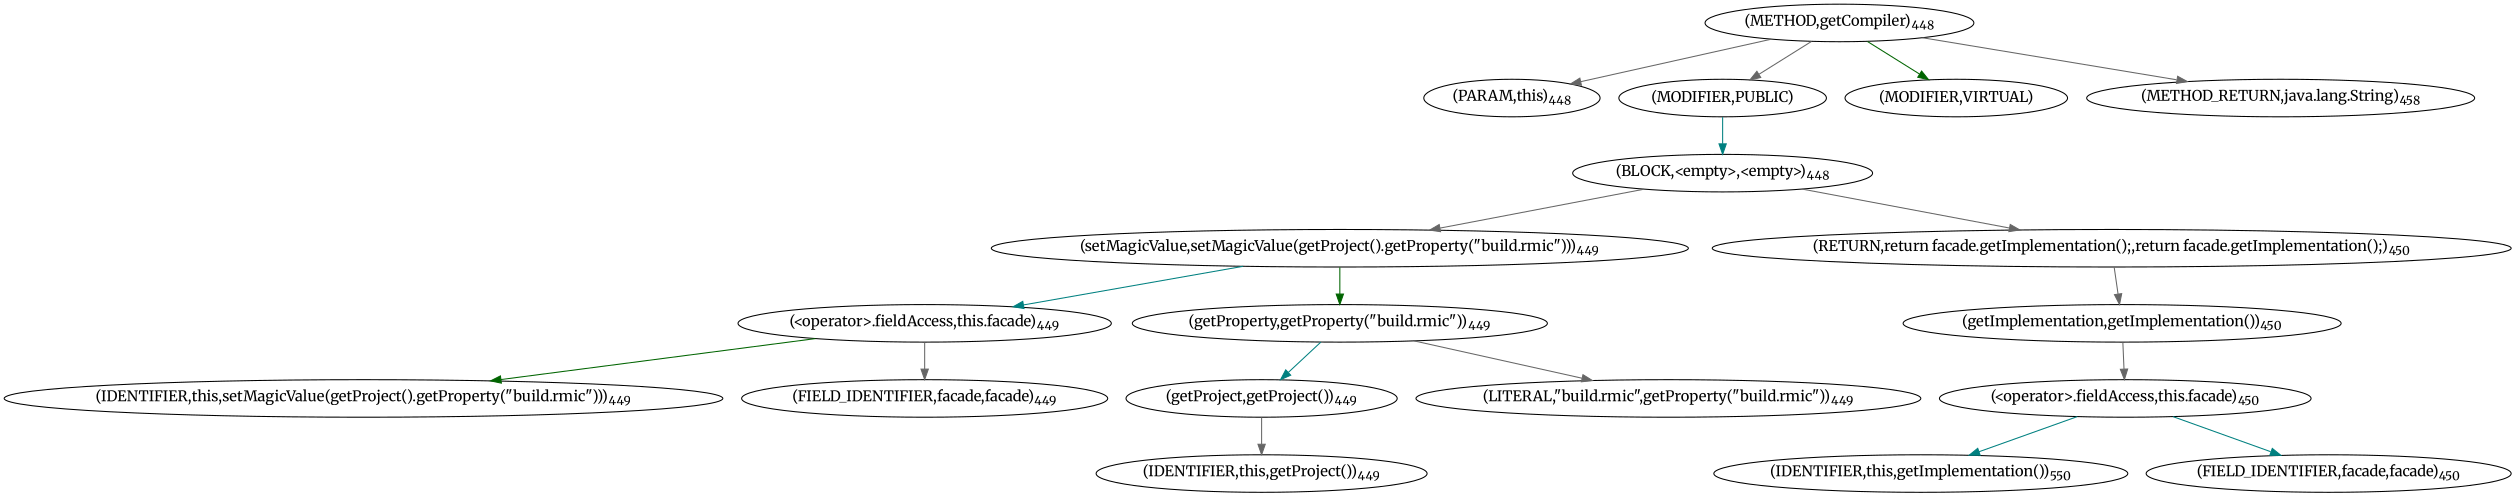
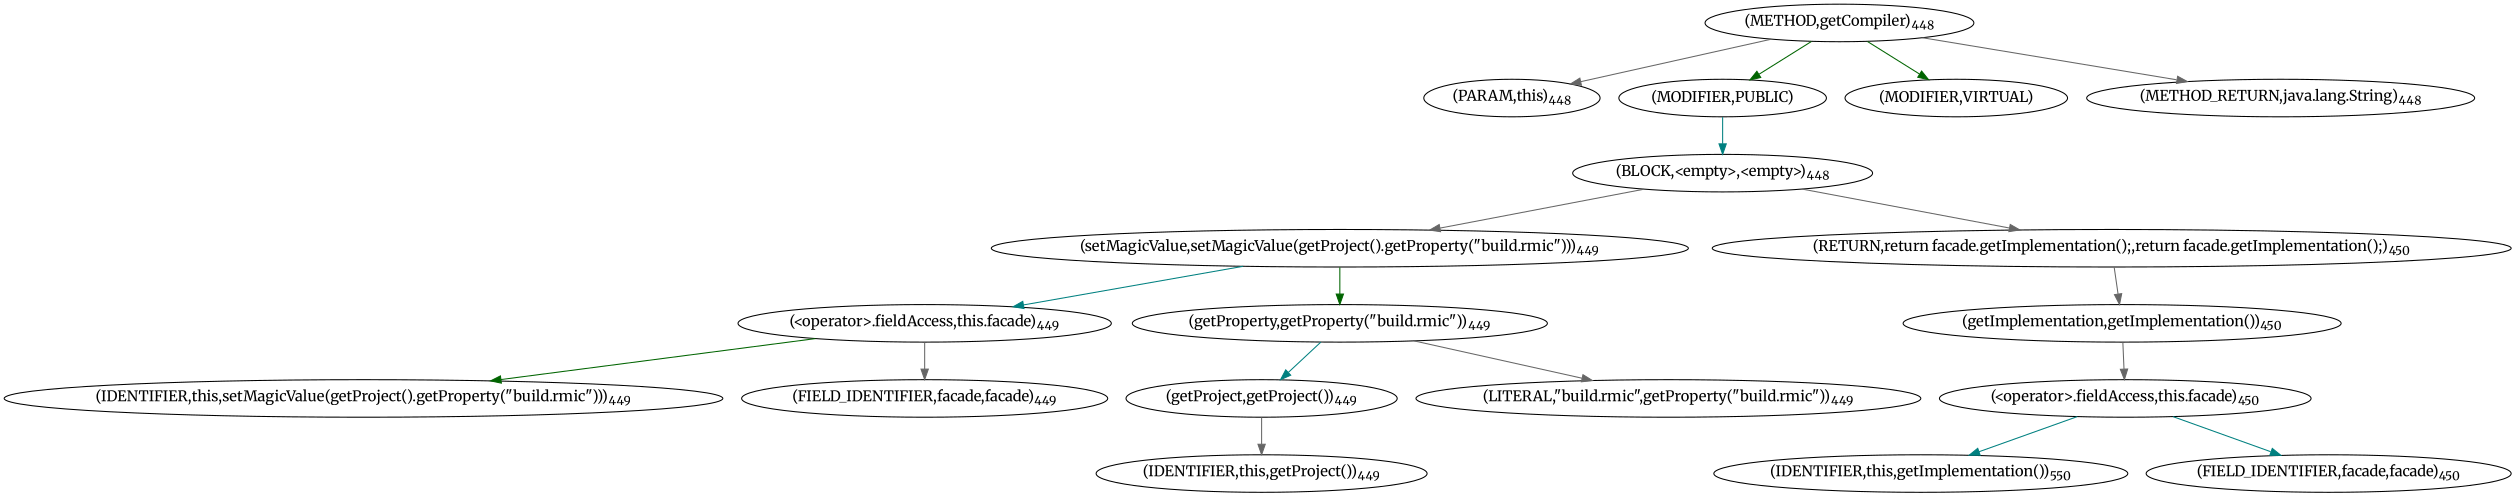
(1785, 58) -> (1785, 58)
(2410, 96) -> (2410, 96)
